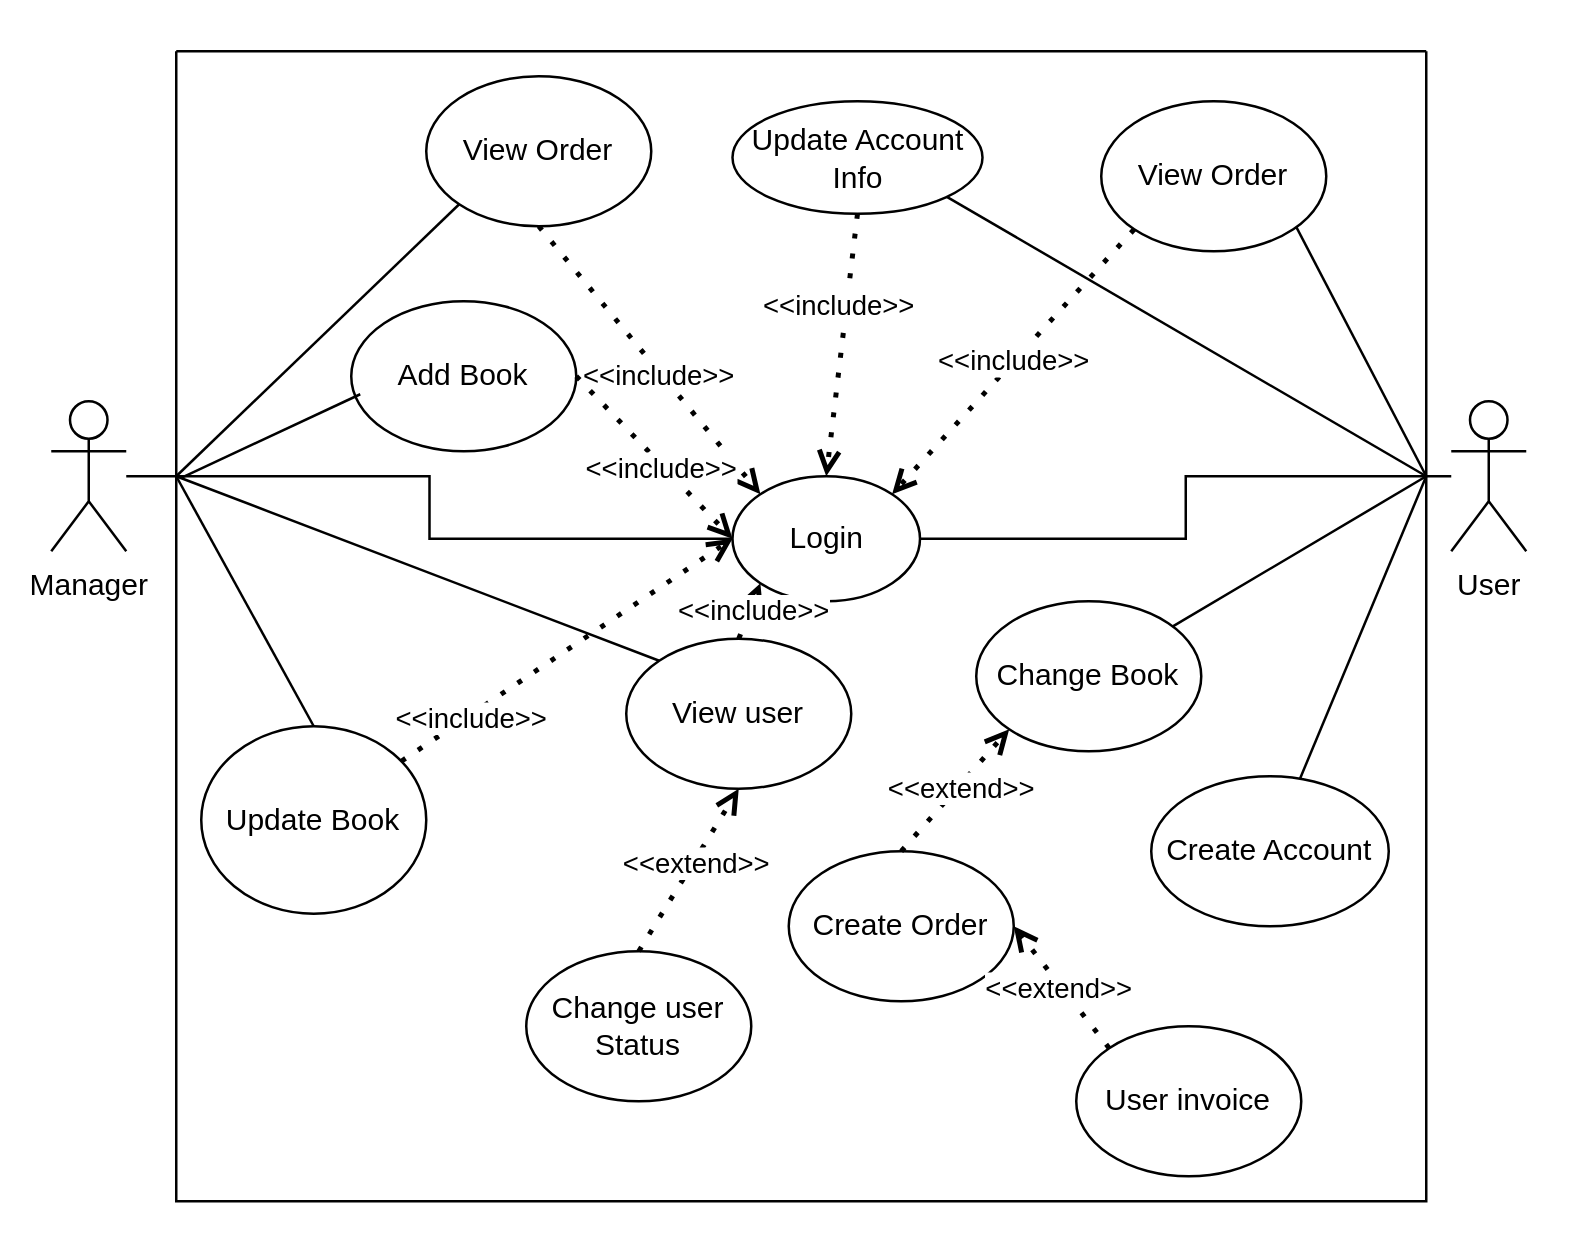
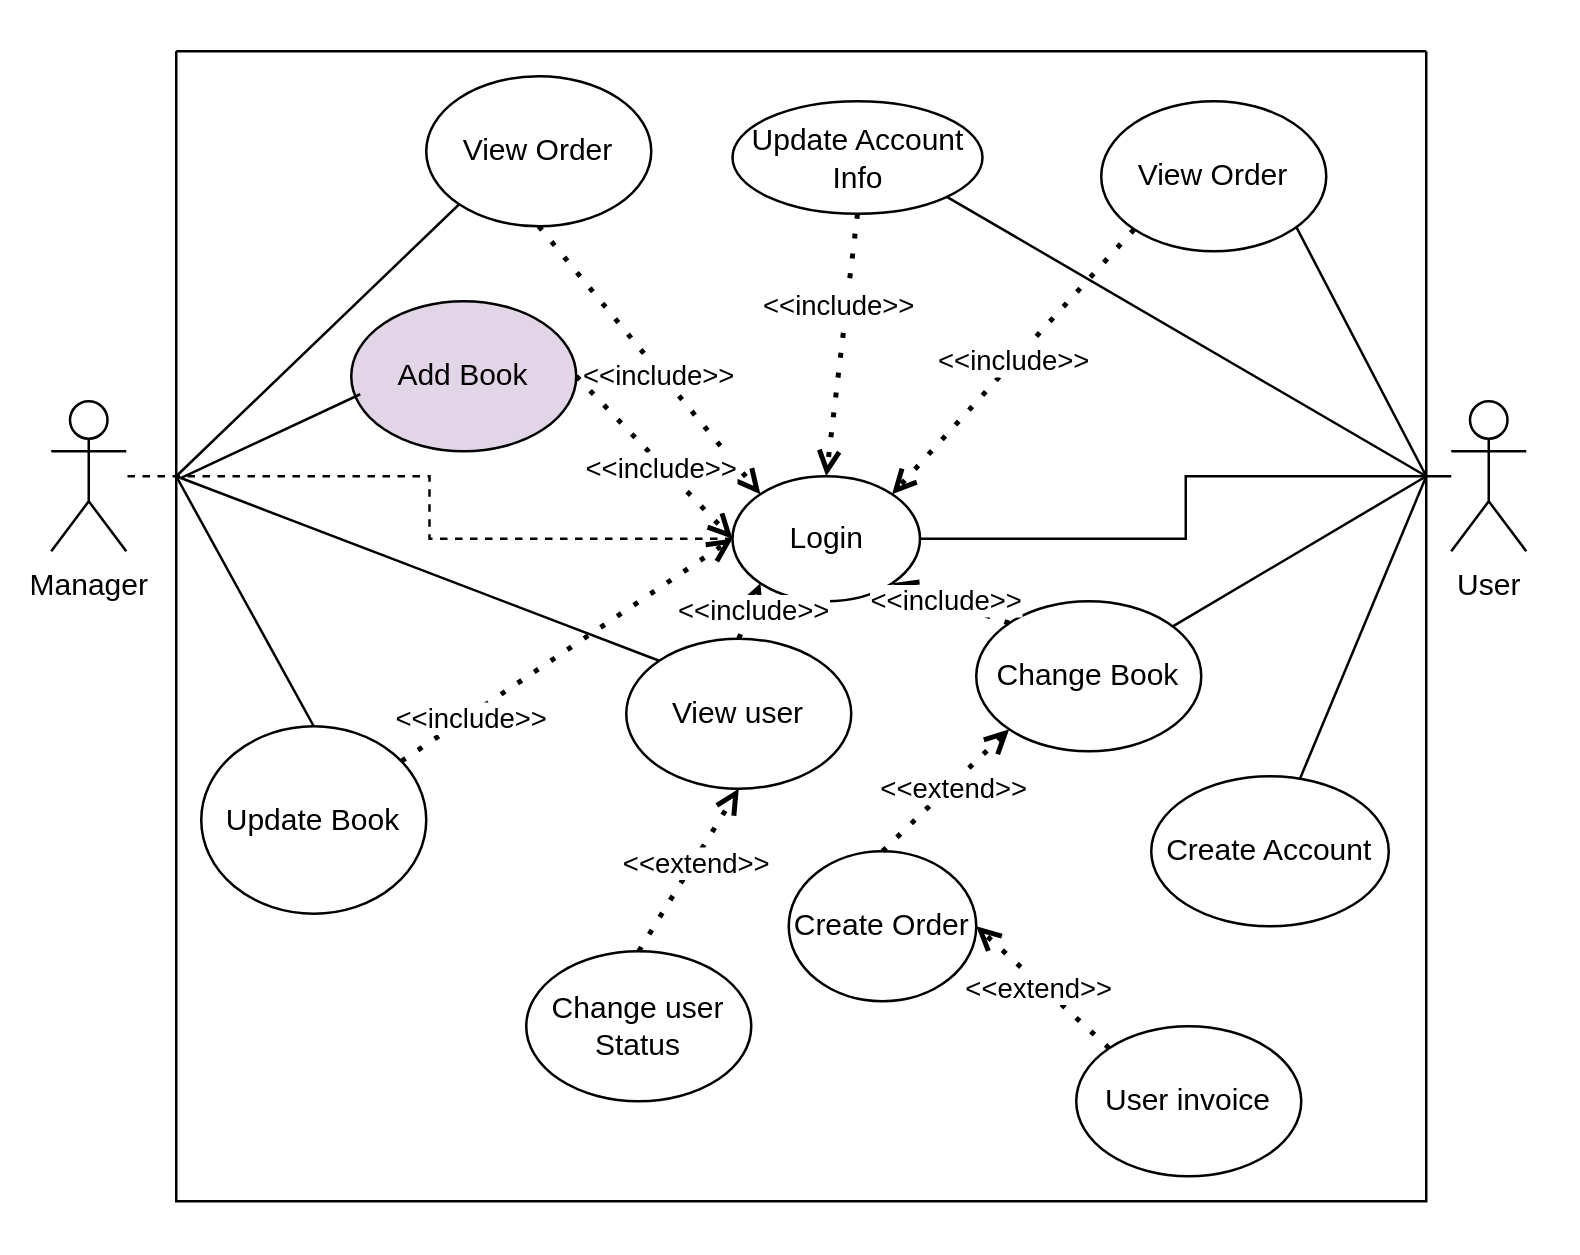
(464, 376) -> (464, 376)
(431, 539) -> (431, 539)
none -> (947, 602)
(901, 926) -> (883, 926)
